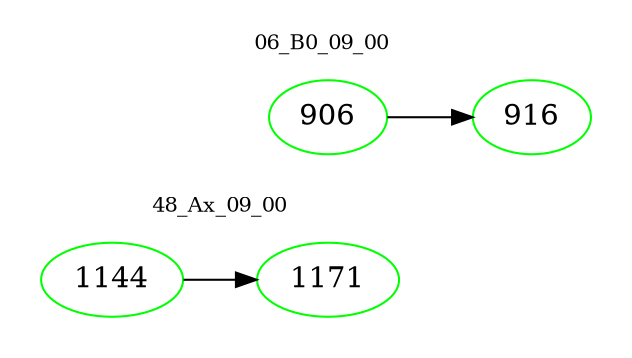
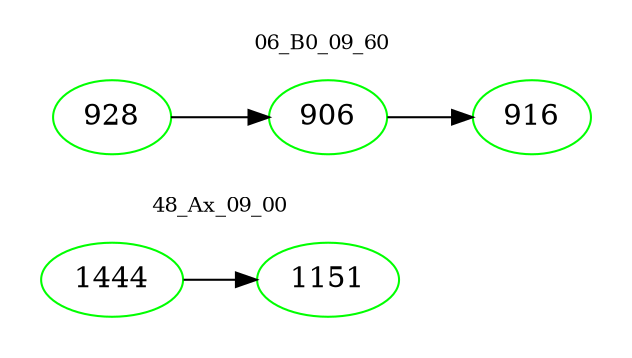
(322, 44) -> (322, 44)
none -> (112, 117)
(112, 280) -> (112, 280)
(328, 280) -> (328, 280)
